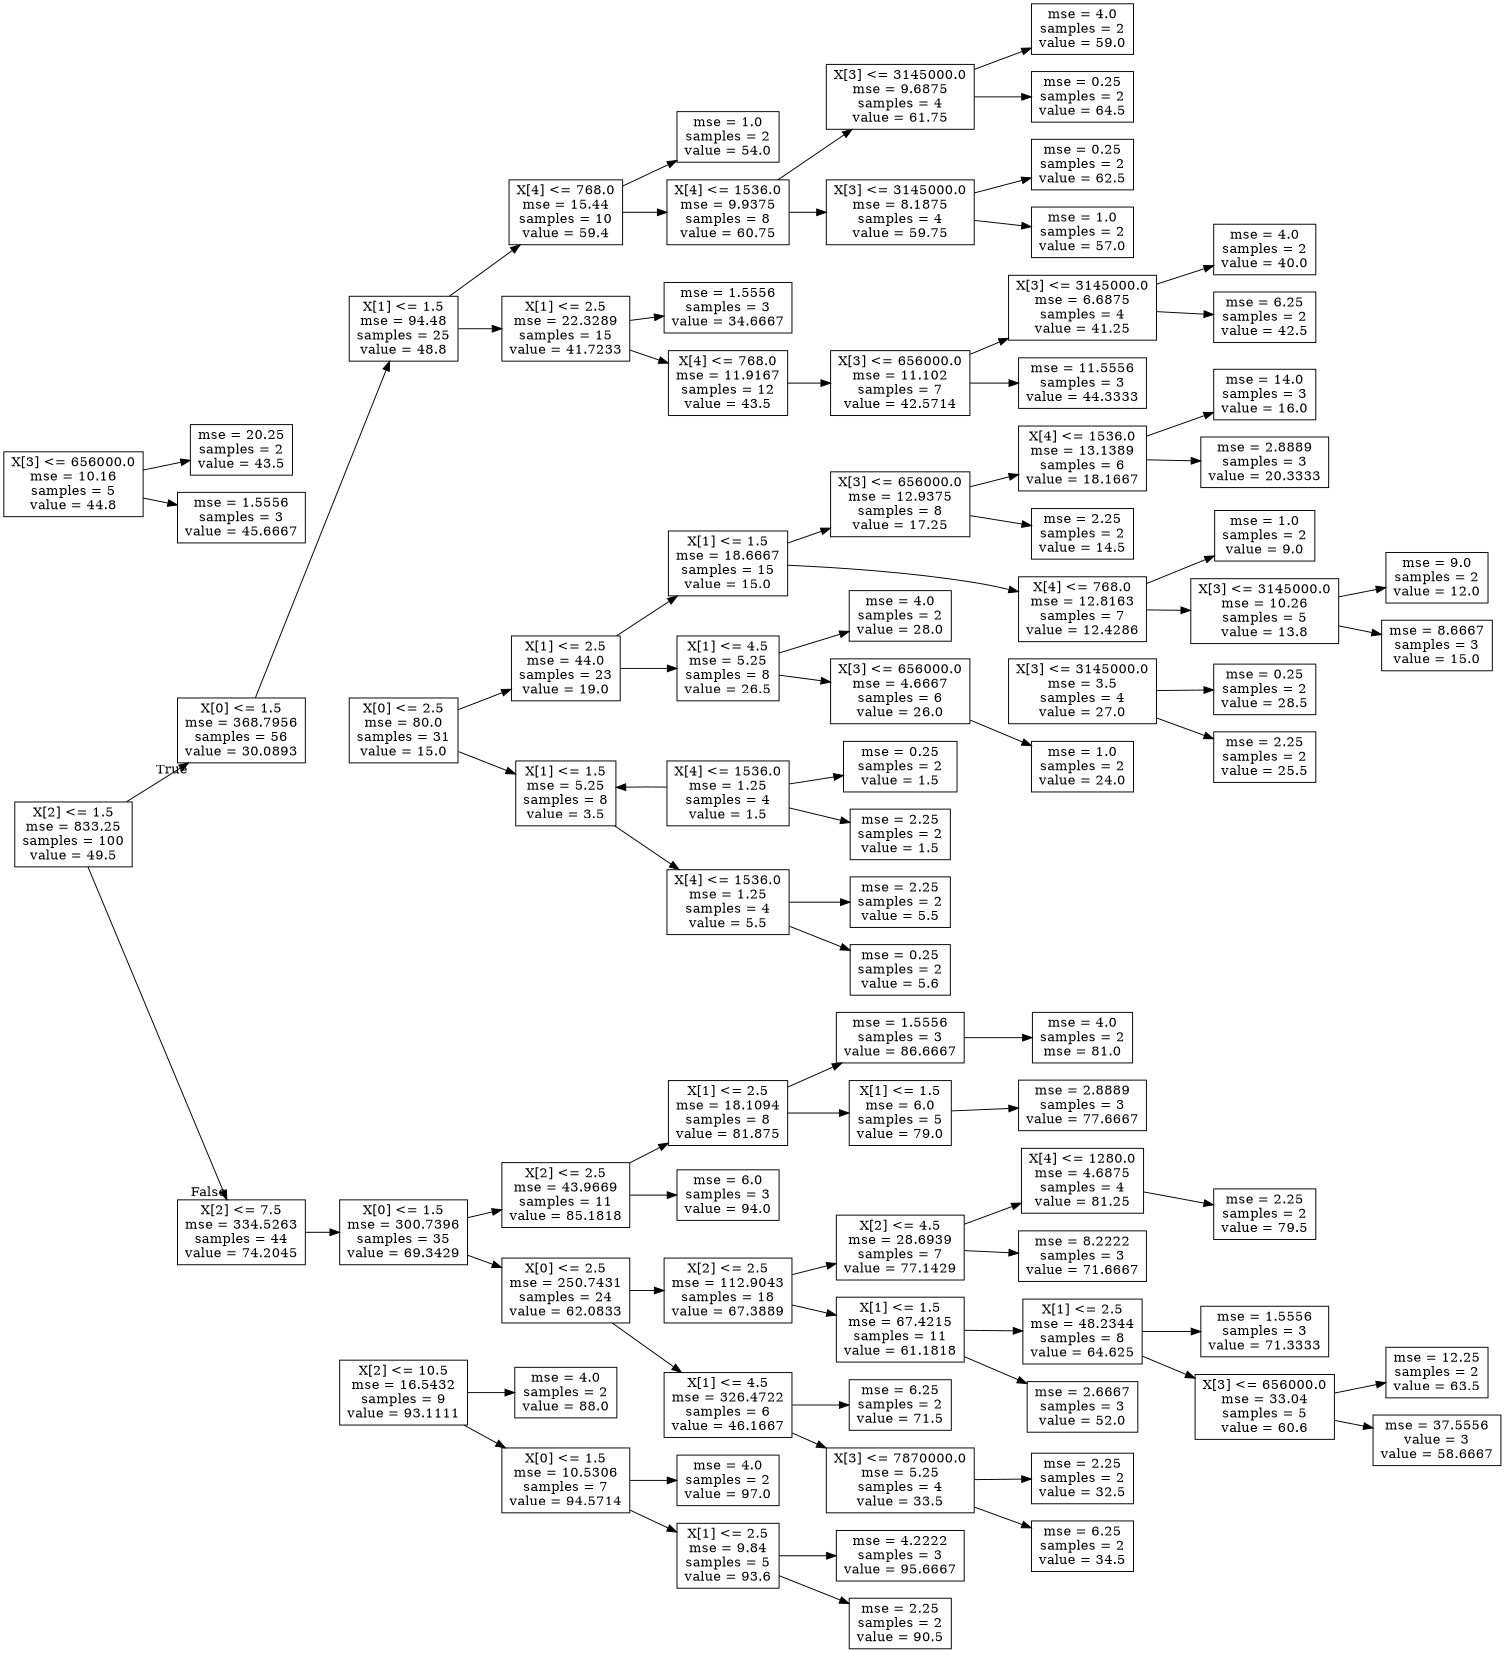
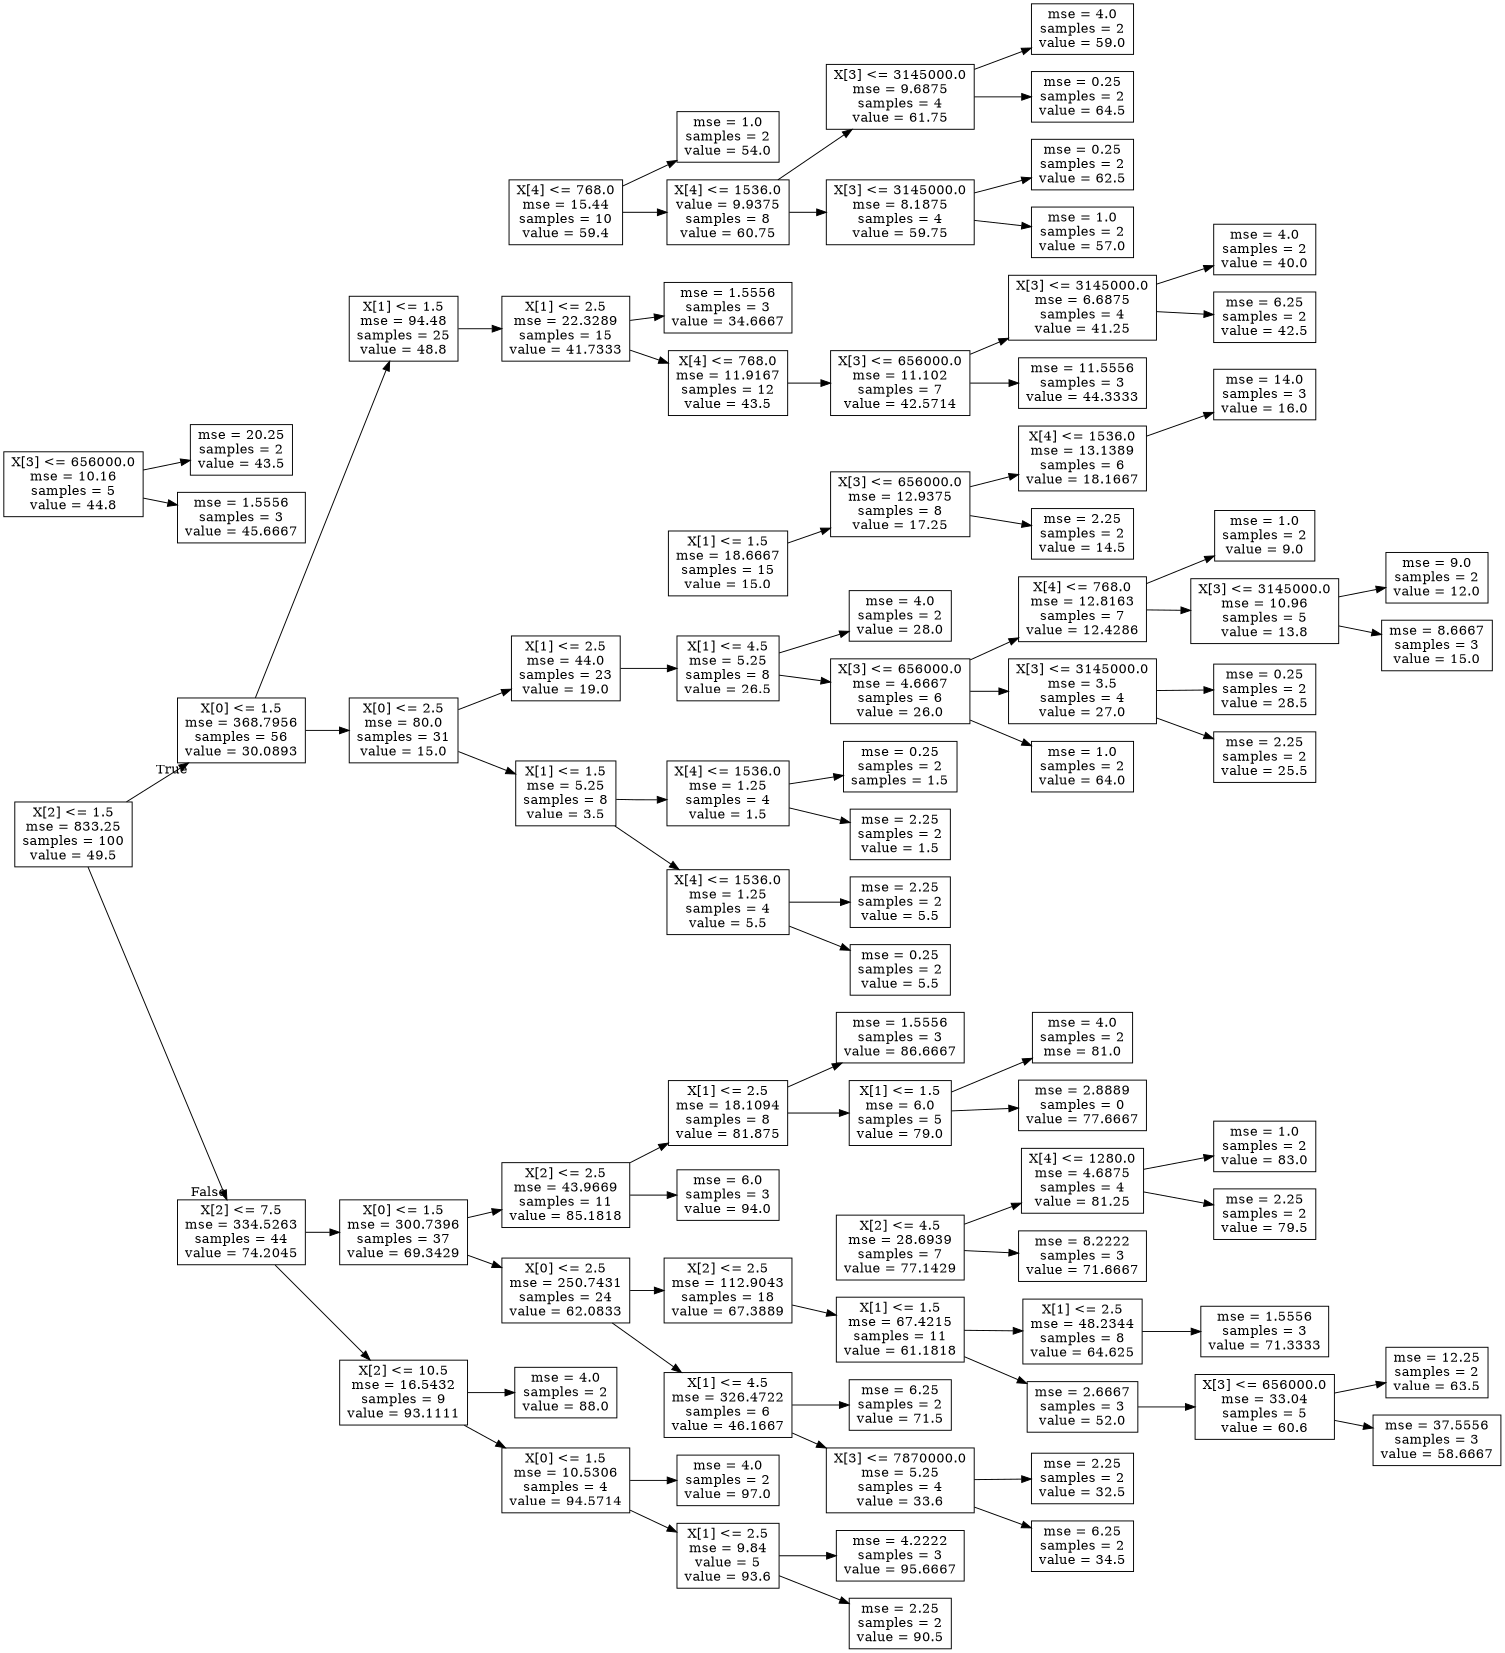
(728, 212) -> (728, 212)
(481, 273) -> none
(566, 329) -> (566, 329)
(1265, 462) -> none
(899, 573) -> (990, 651)
(1265, 611) -> (1265, 611)
(643, 619) -> none
none -> (985, 691)
none -> (323, 730)
(900, 767) -> (900, 767)
(1083, 767) -> (1083, 767)
(646, 787) -> (637, 800)
(900, 970) -> (900, 970)
(993, 1038) -> (987, 1077)
(1083, 1105) -> (1083, 1105)
none -> (1265, 1146)
(404, 1232) -> (404, 1232)
(809, 1270) -> none
none -> (319, 1309)
(1164, 1365) -> (1162, 1407)
(1437, 1440) -> (1437, 1440)
(566, 1480) -> (566, 1480)
(900, 1480) -> (900, 1480)
(728, 1556) -> (728, 1556)
